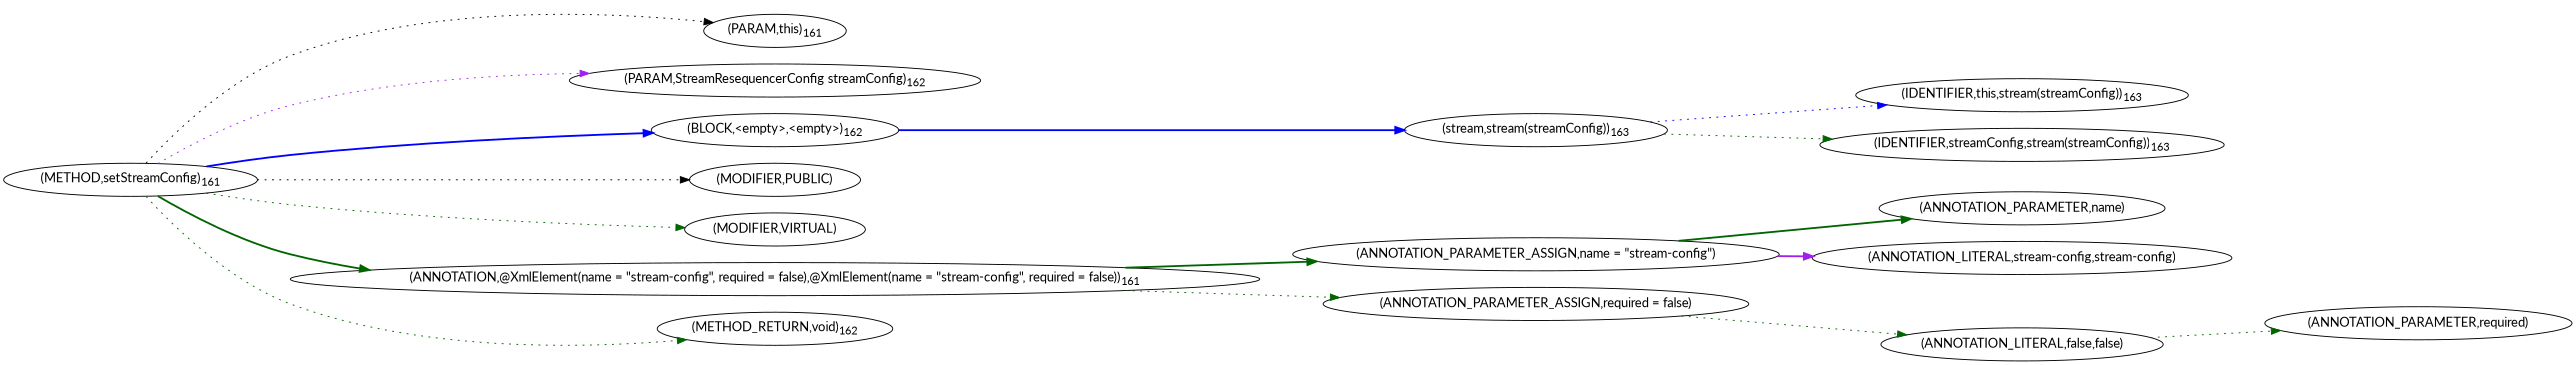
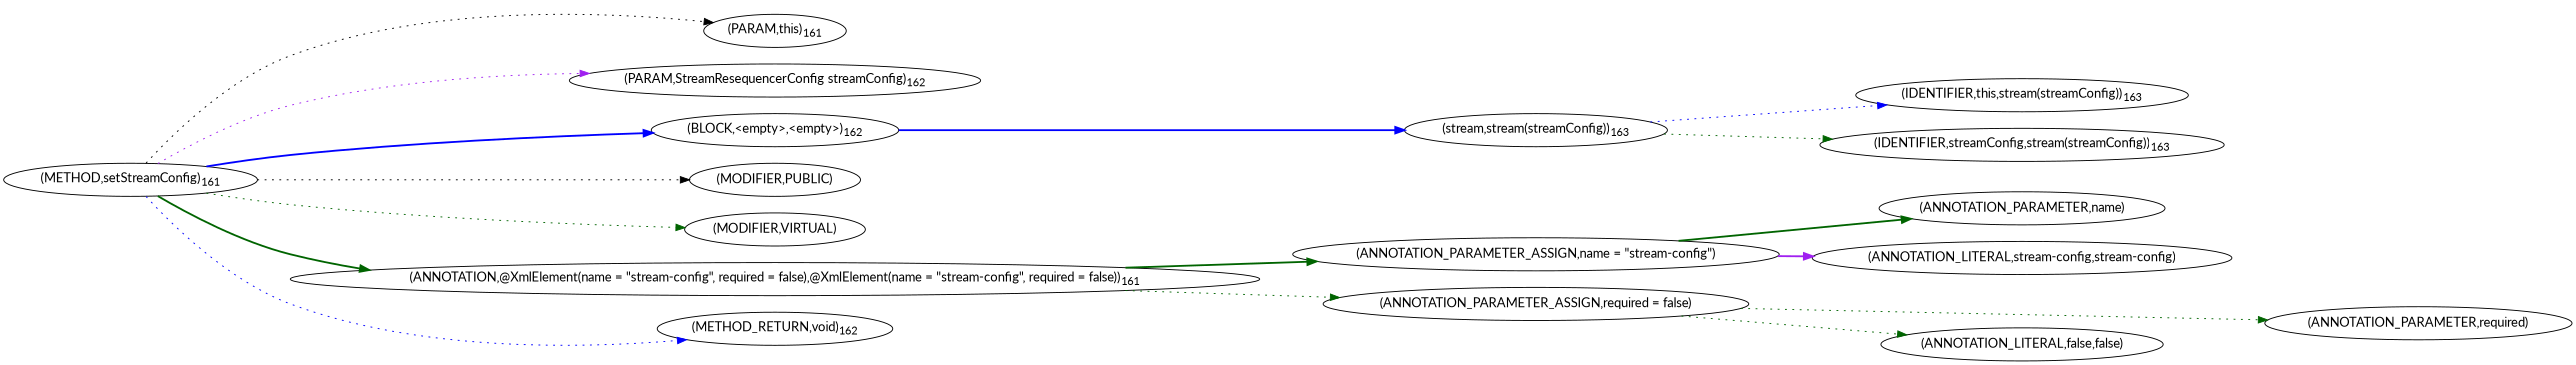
(392, 331) -> (392, 331)
(2211, 334) -> (2000, 314)
